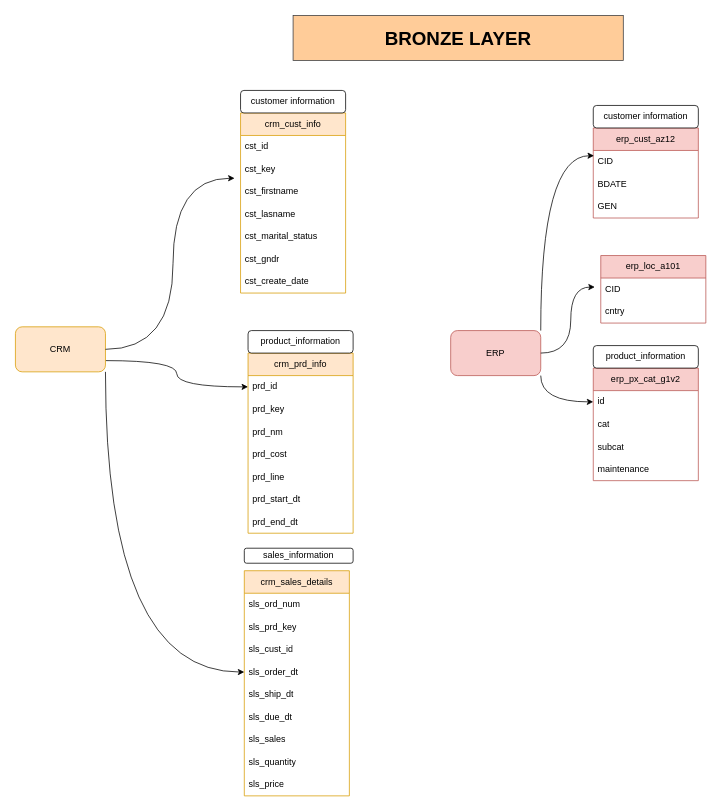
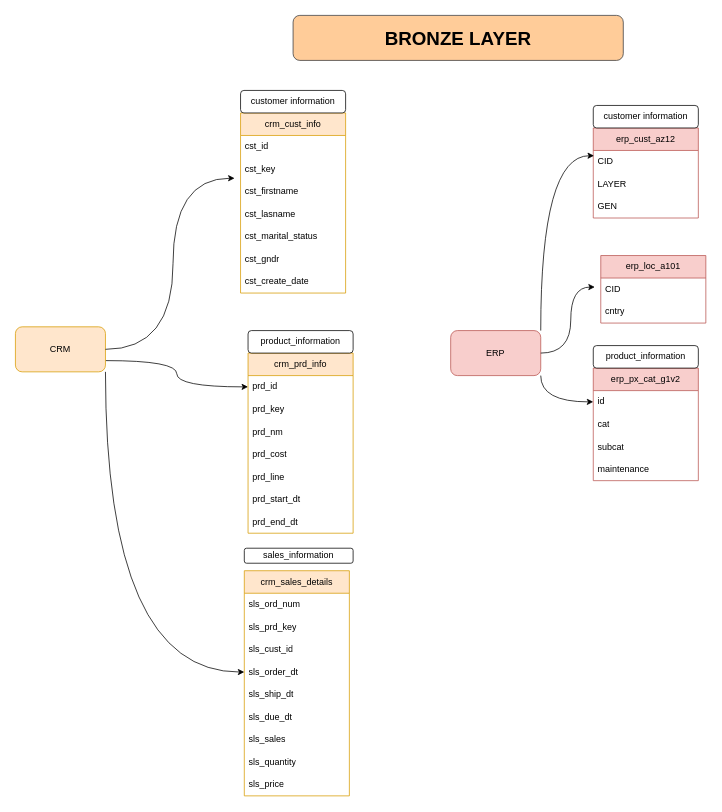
(458, 38) -> (458, 38)
(610, 184) -> (610, 184)
